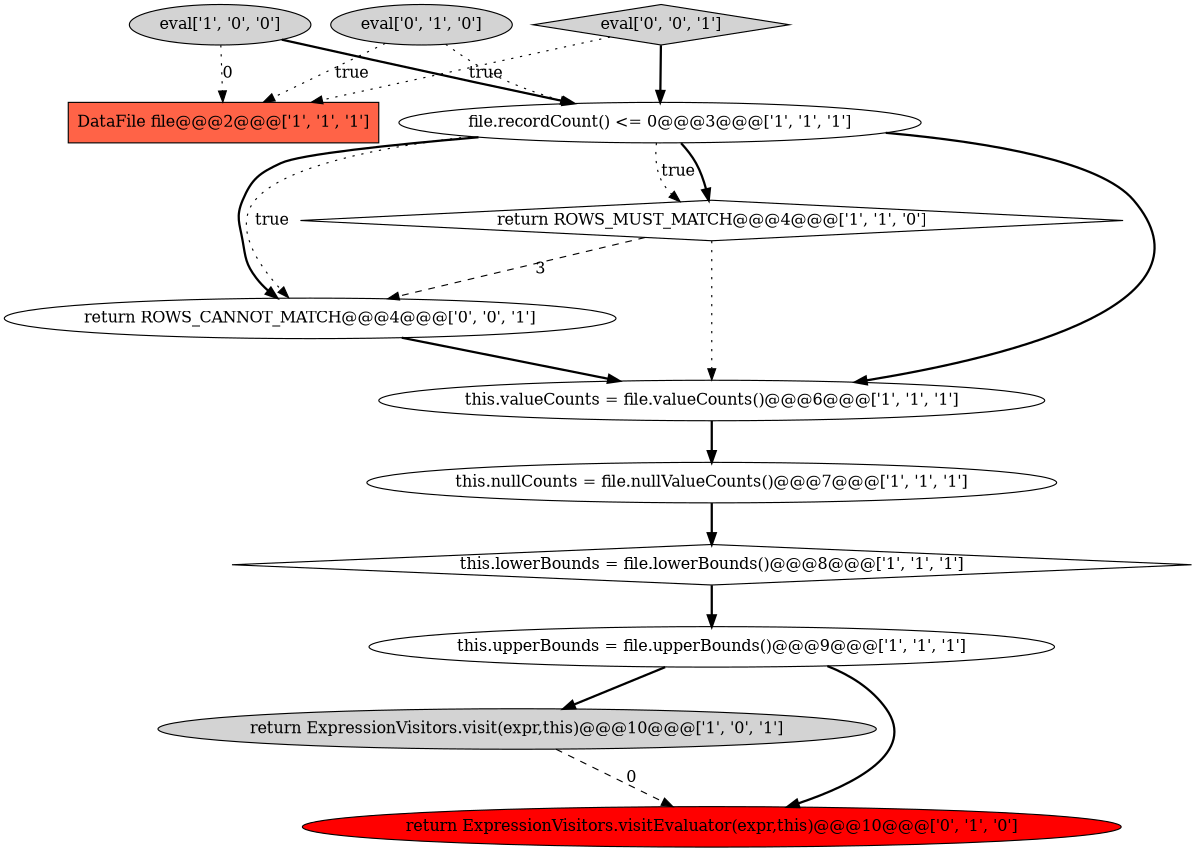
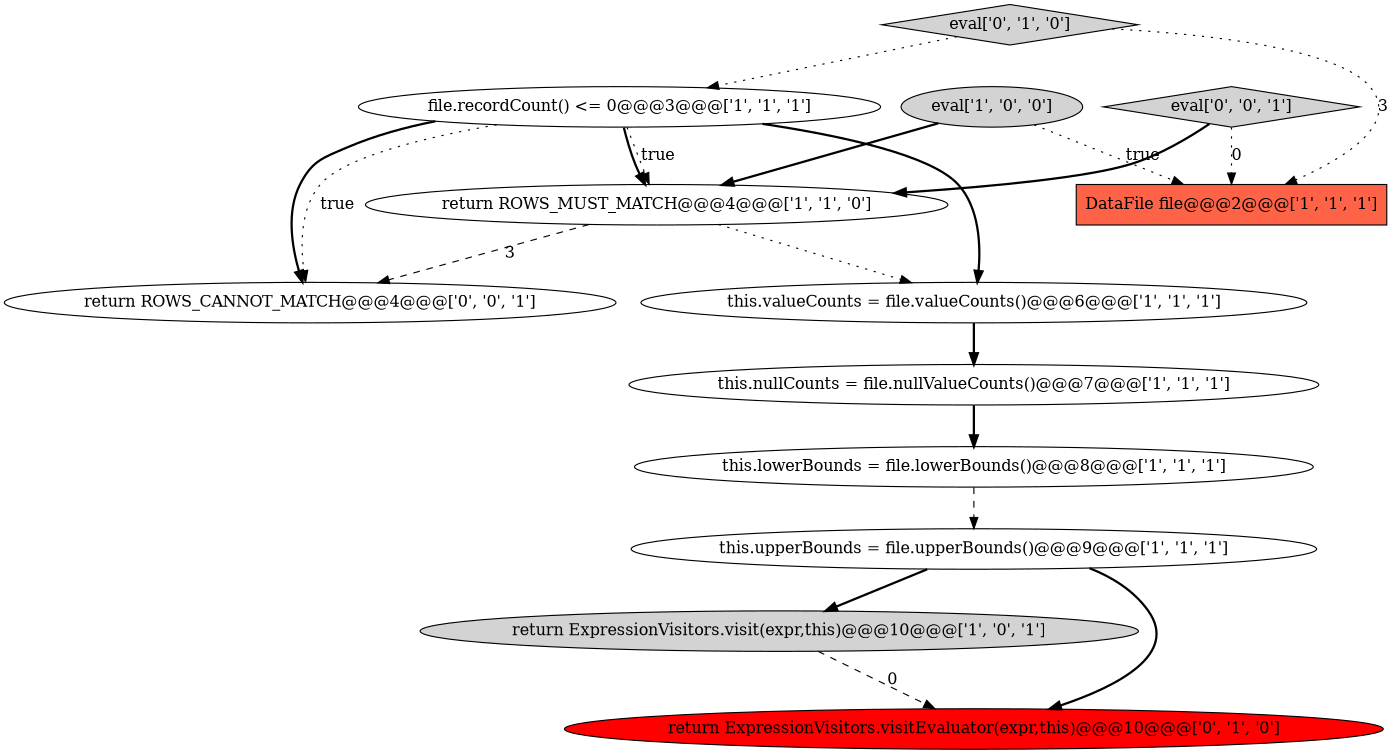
(422, 25) -> (1010, 25)
(661, 68) -> (1063, 177)
(422, 71) -> (836, 153)
(228, 74) -> (1143, 156)
(352, 74) -> (1383, 107)
(486, 74) -> (1237, 156)
(712, 220) -> (657, 205)
(505, 358) -> none
(712, 565) -> (974, 467)
(712, 600) -> (974, 502)
